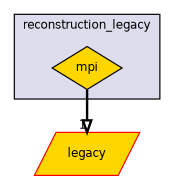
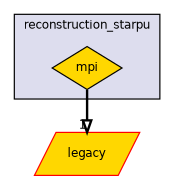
(87, 26) -> (87, 26)
